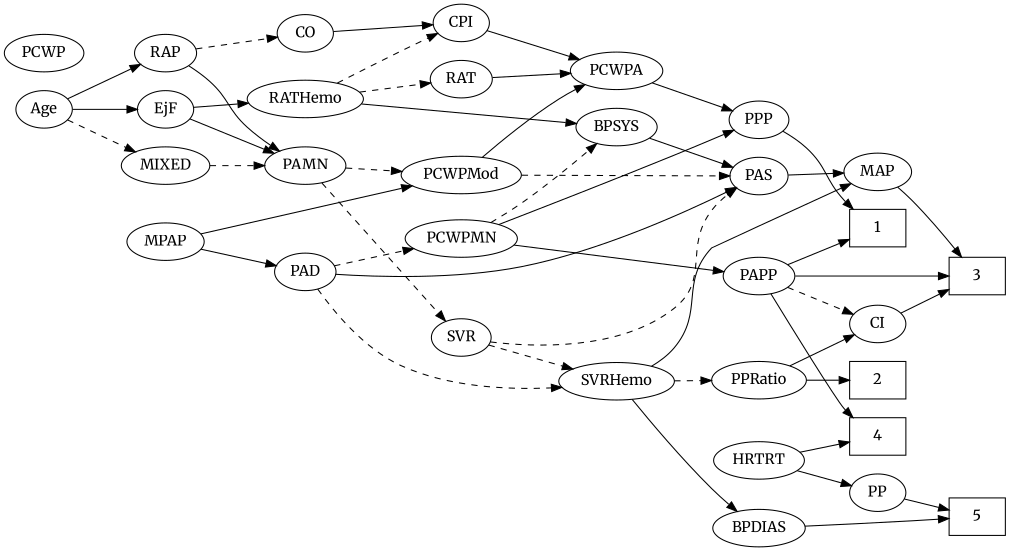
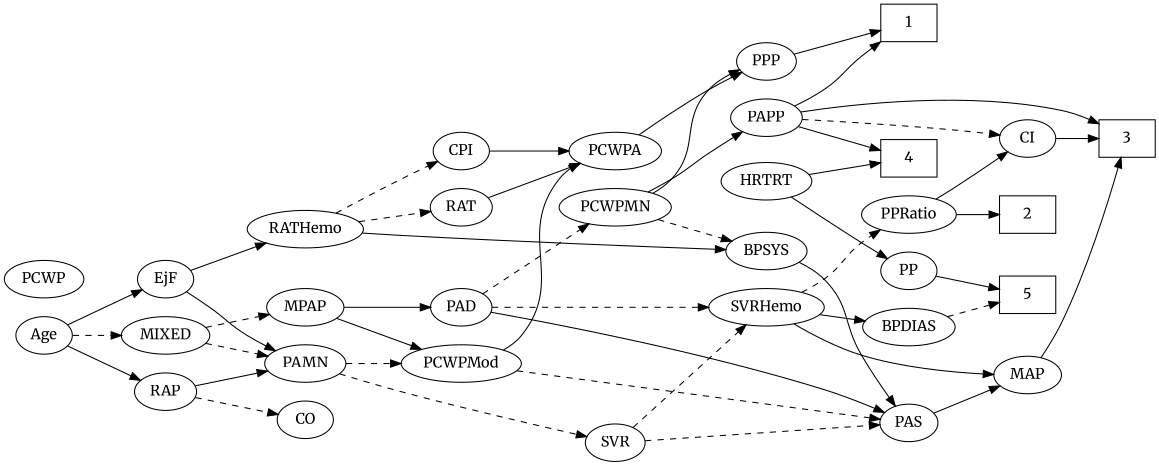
(378, 28) -> none
none -> (238, 321)
(872, 523) -> (968, 311)
